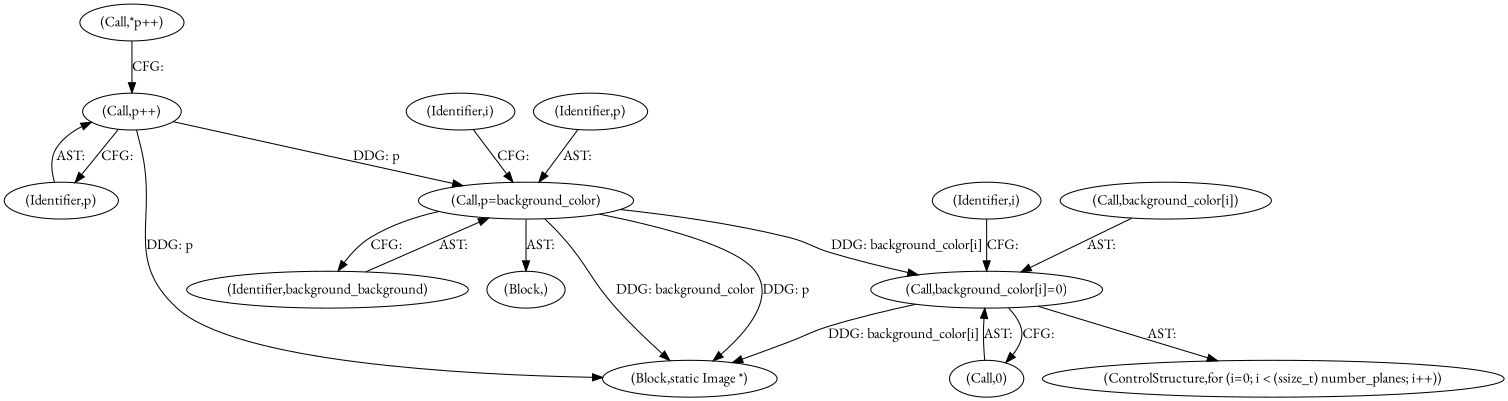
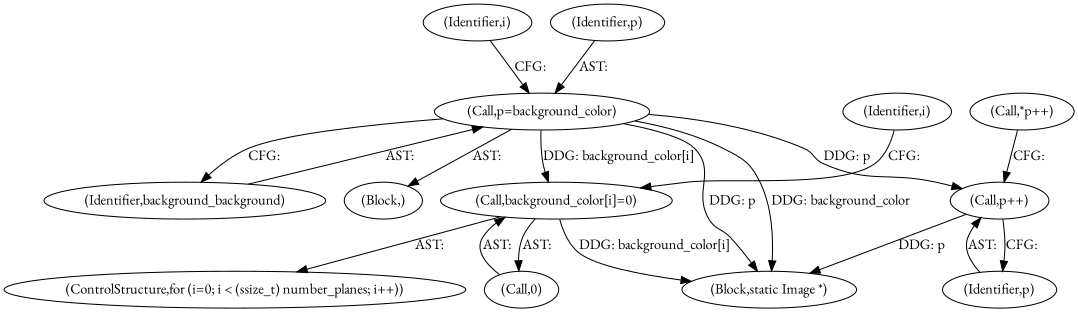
(313, 153) -> (802, 148)
(1166, 201) -> none
(1040, 334) -> (539, 245)
